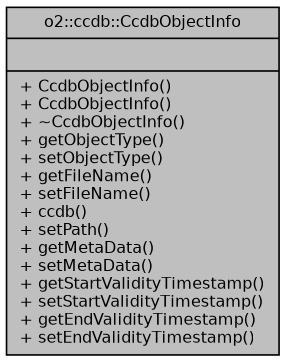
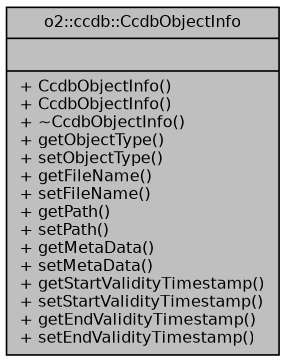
(54, 212) -> (65, 212)
